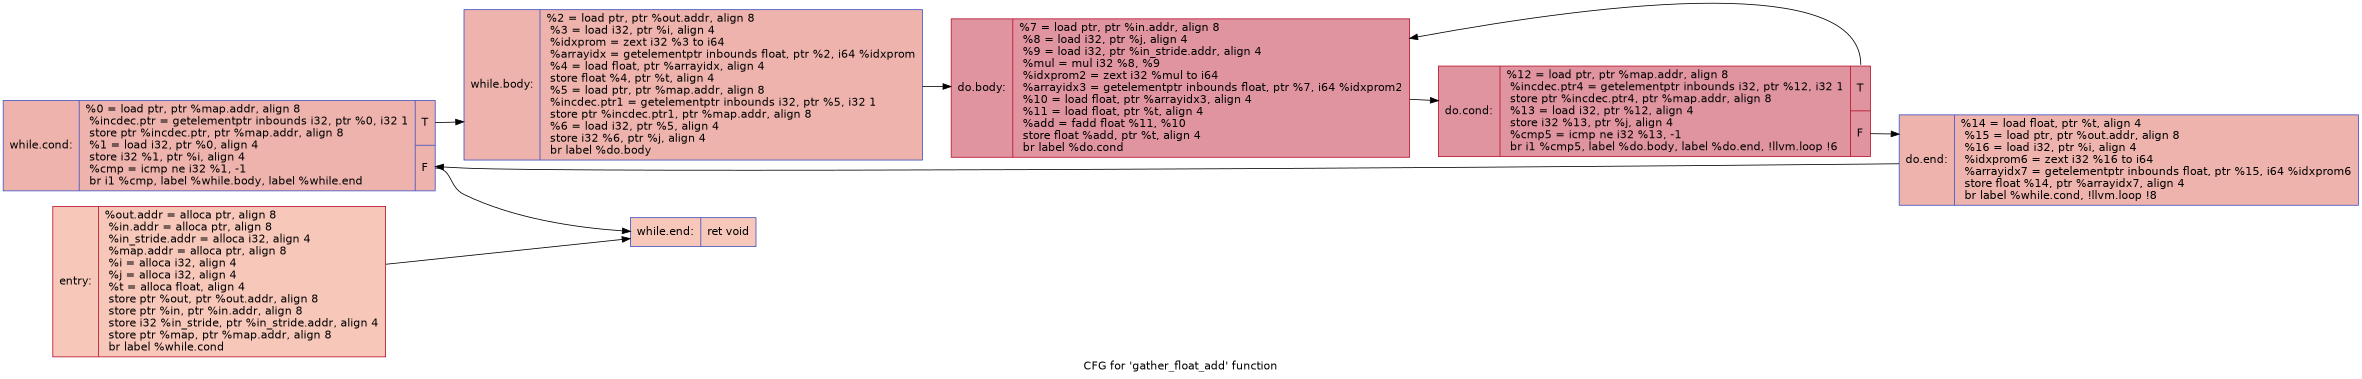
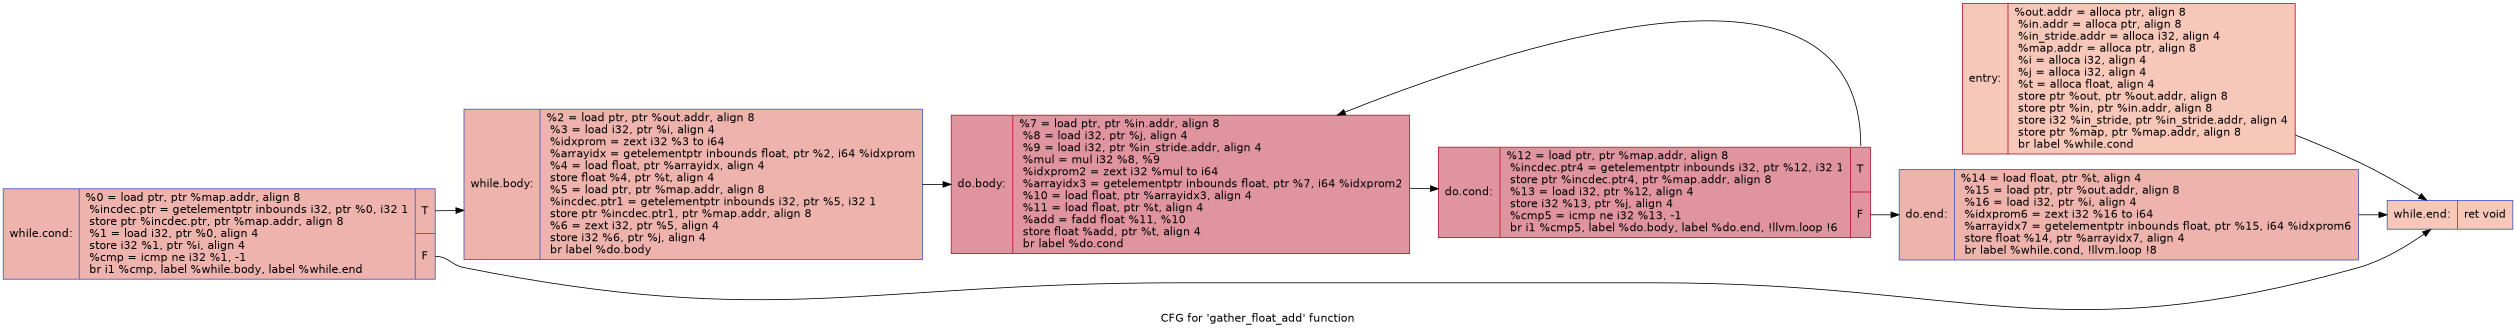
(633, 126) -> (633, 226)
(1171, 169) -> (2369, 215)
